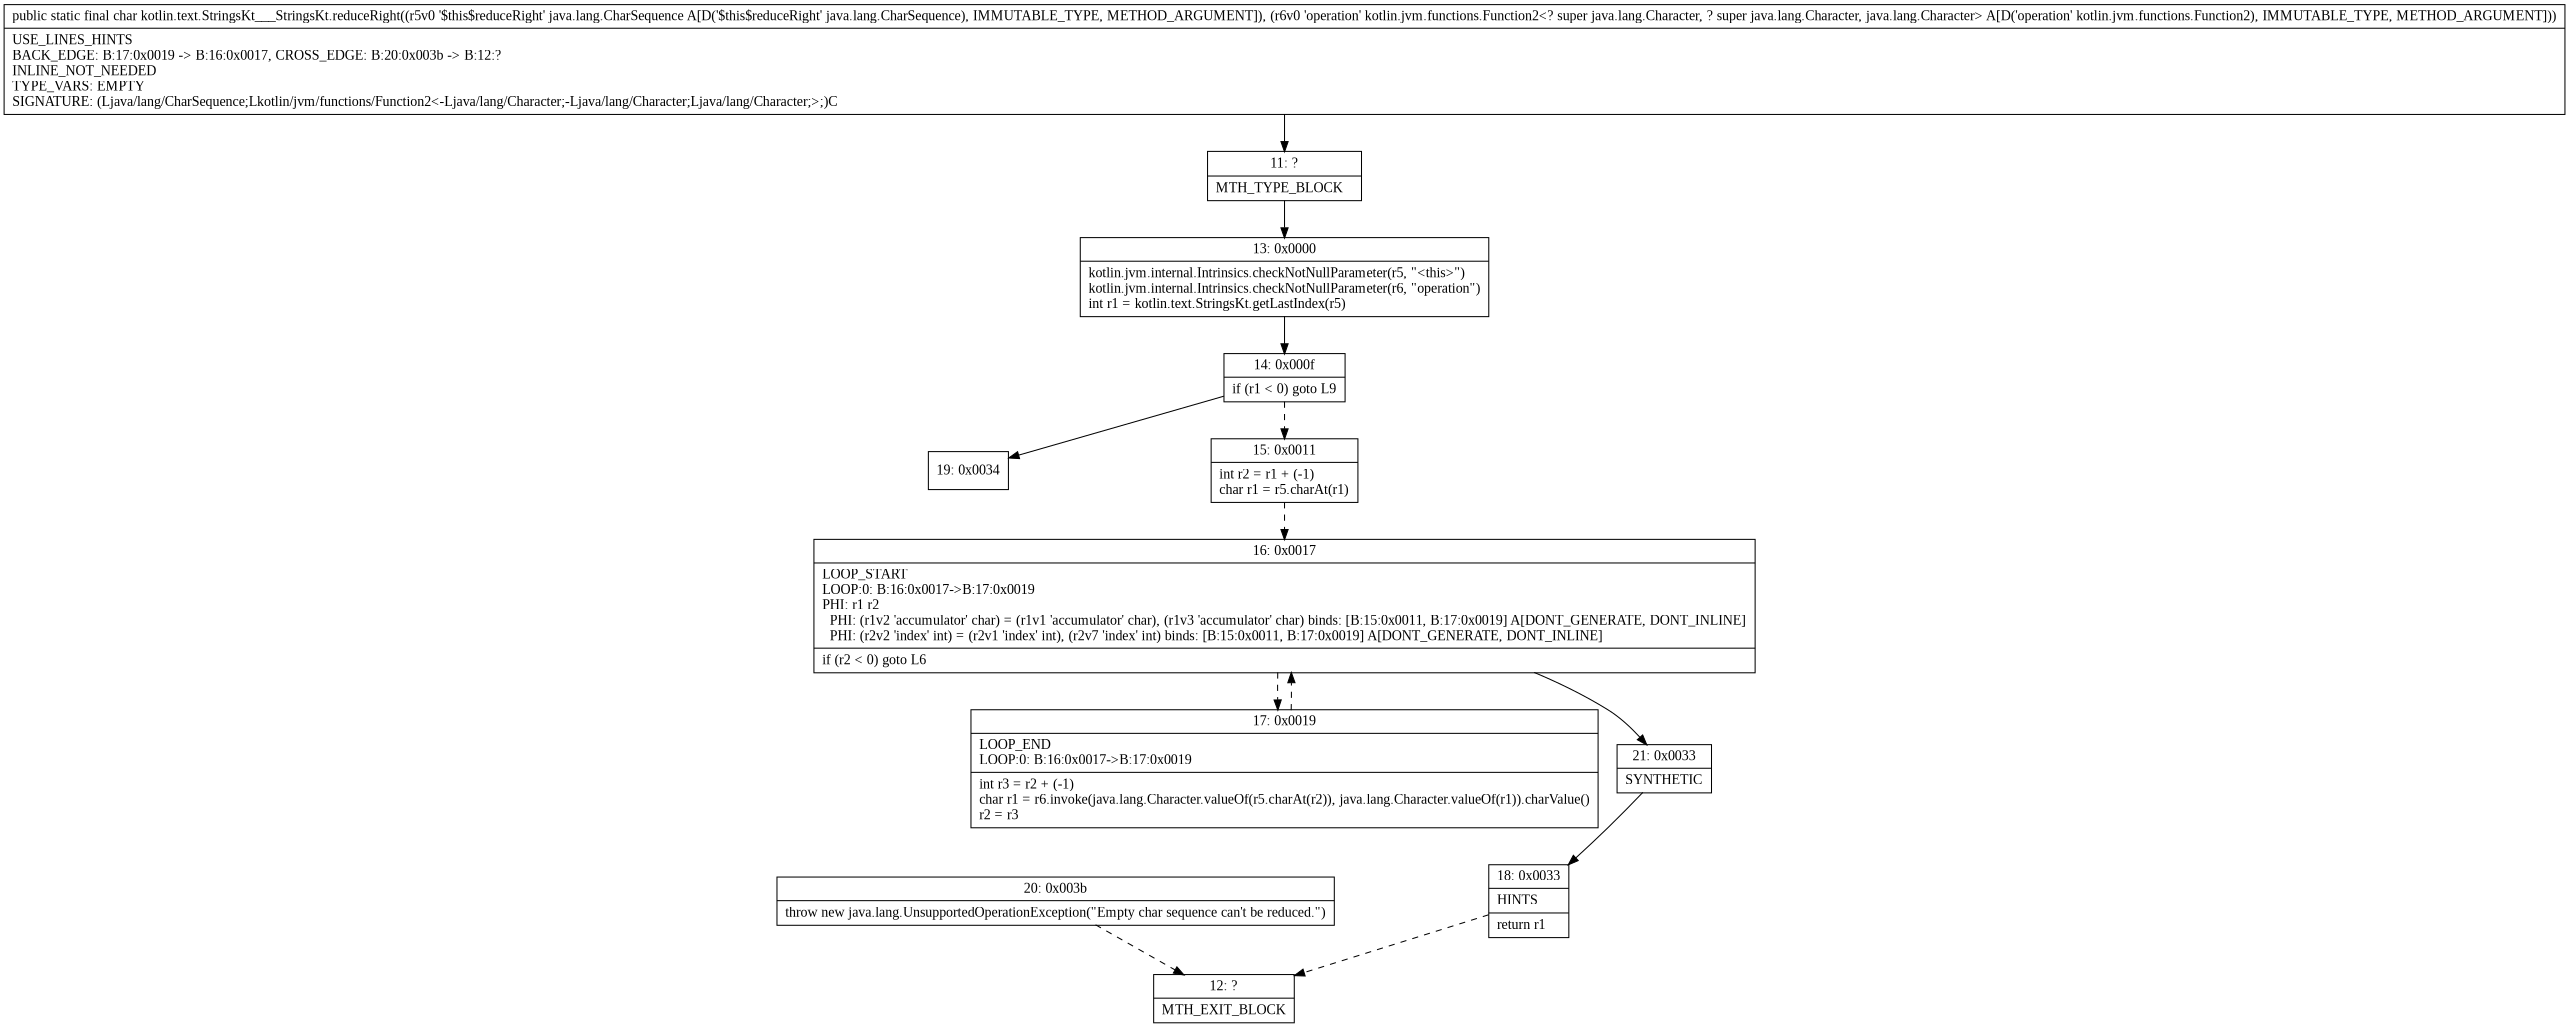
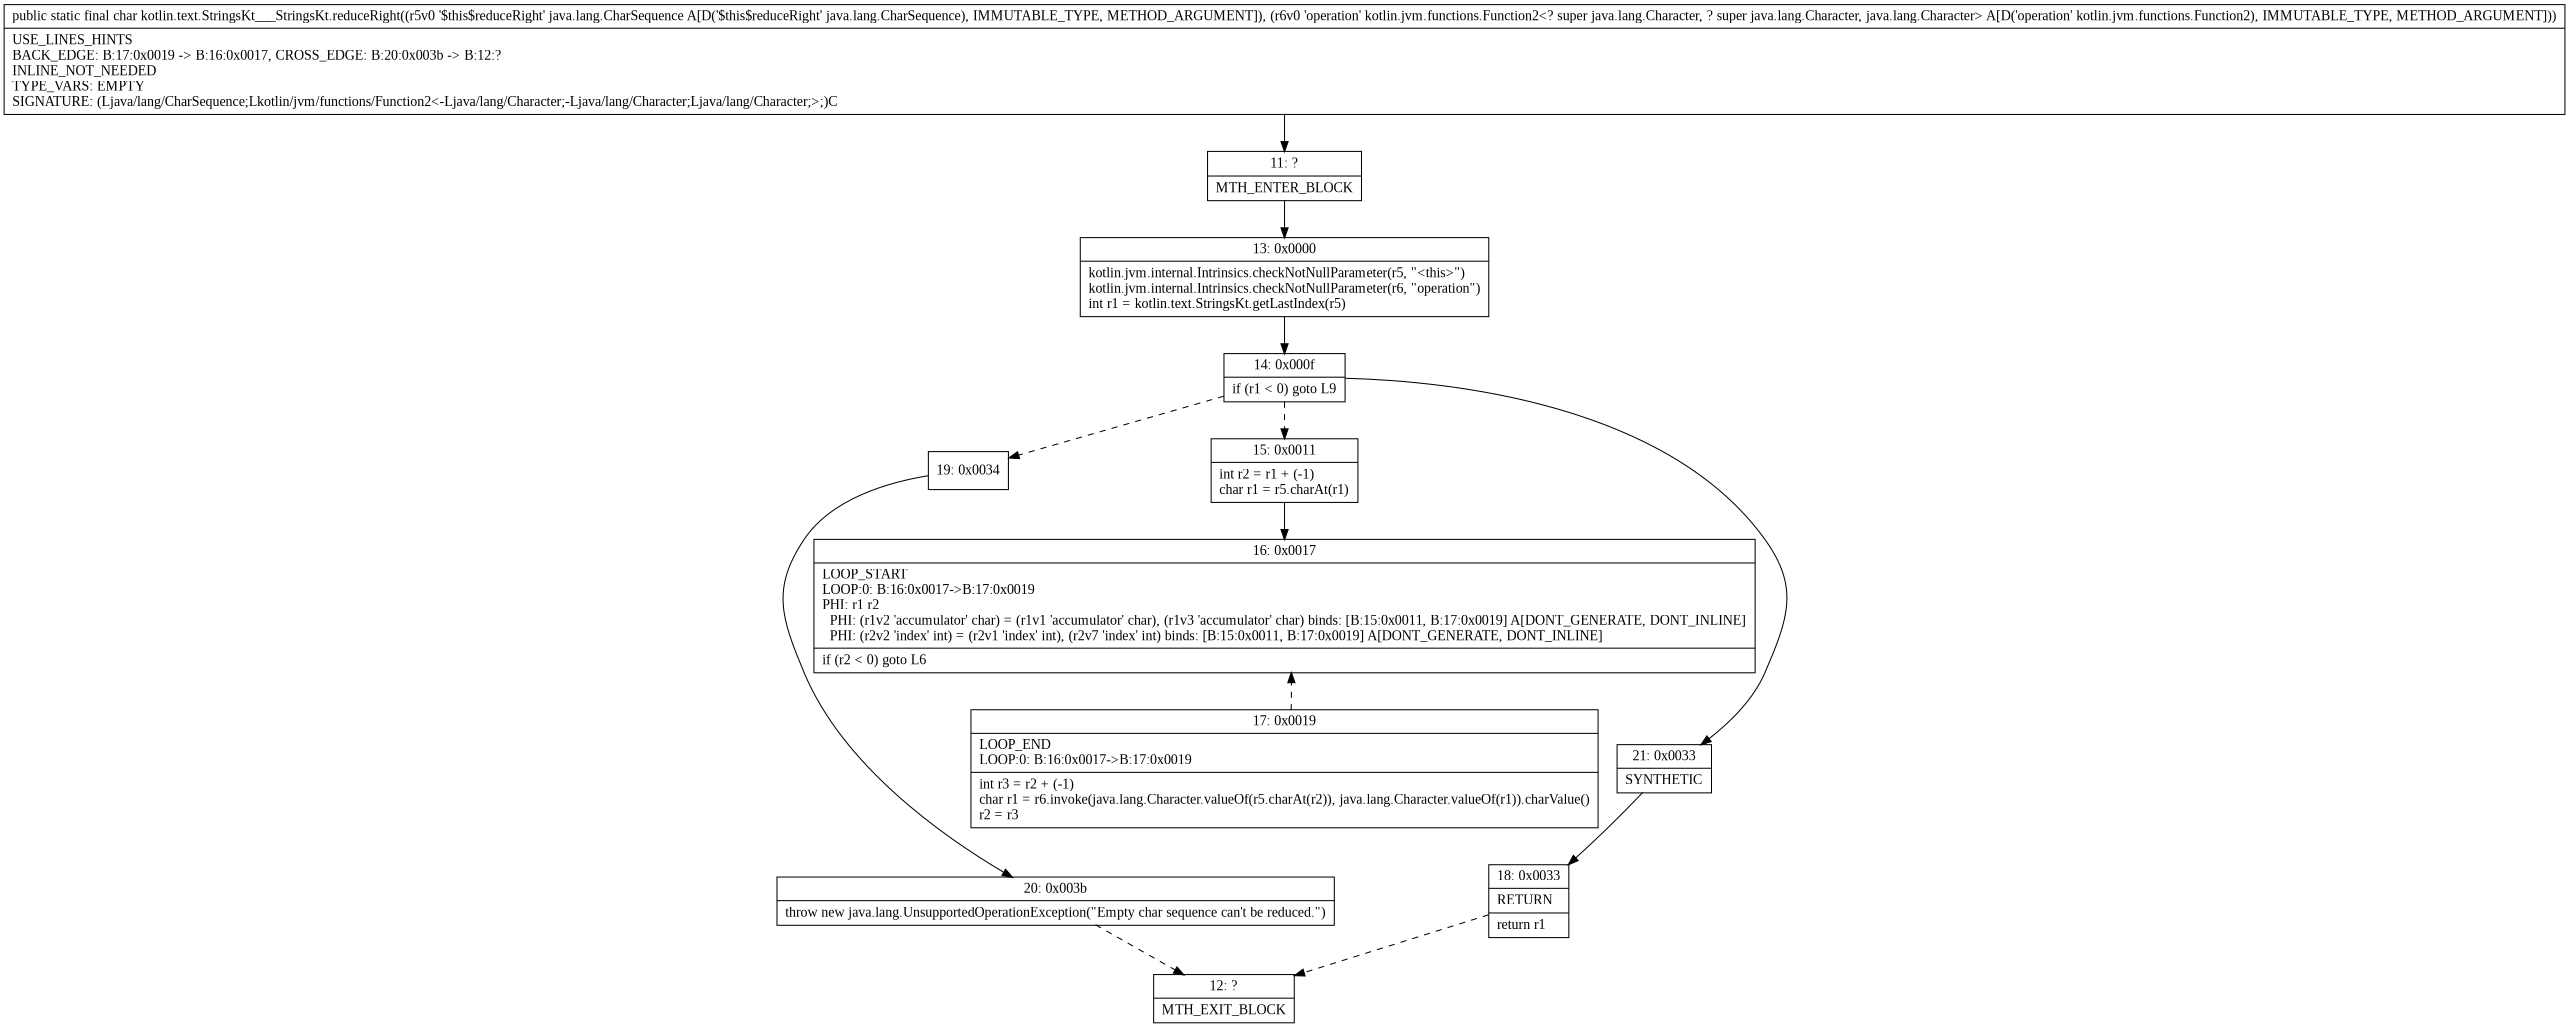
(1279, 188) -> (1285, 188)
(1121, 426) -> (1121, 426)
(1285, 516) -> (1285, 516)
none -> (805, 674)
(1278, 686) -> none
(1590, 700) -> (1678, 461)
(1518, 900) -> (1525, 900)
